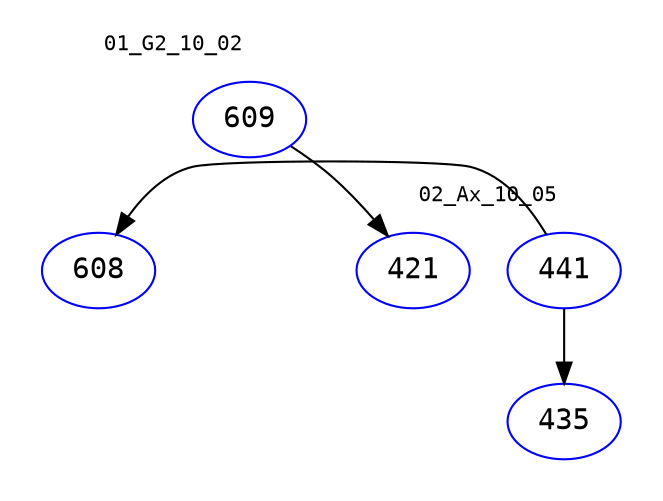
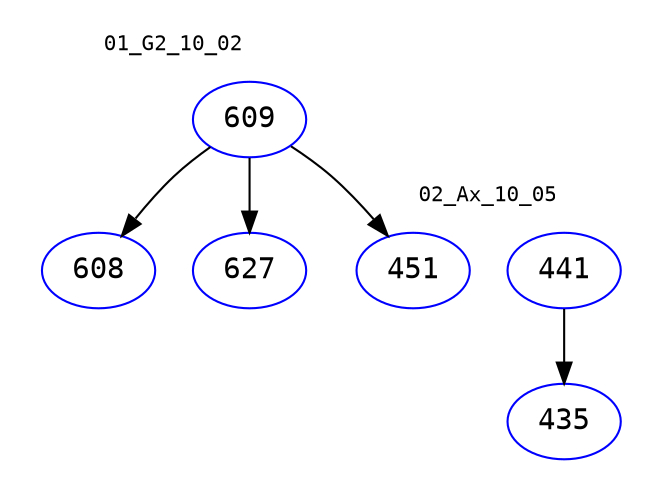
(342, 162) -> (170, 180)
none -> (250, 271)
(413, 271) -> (413, 271)
